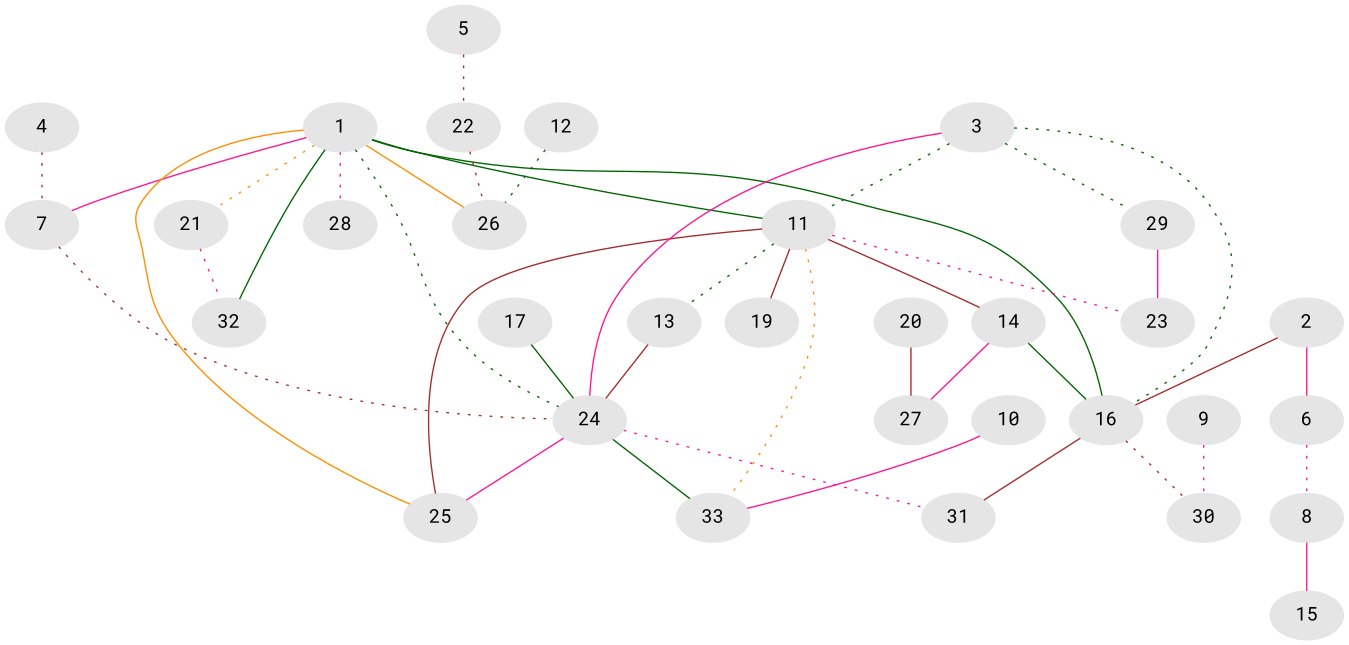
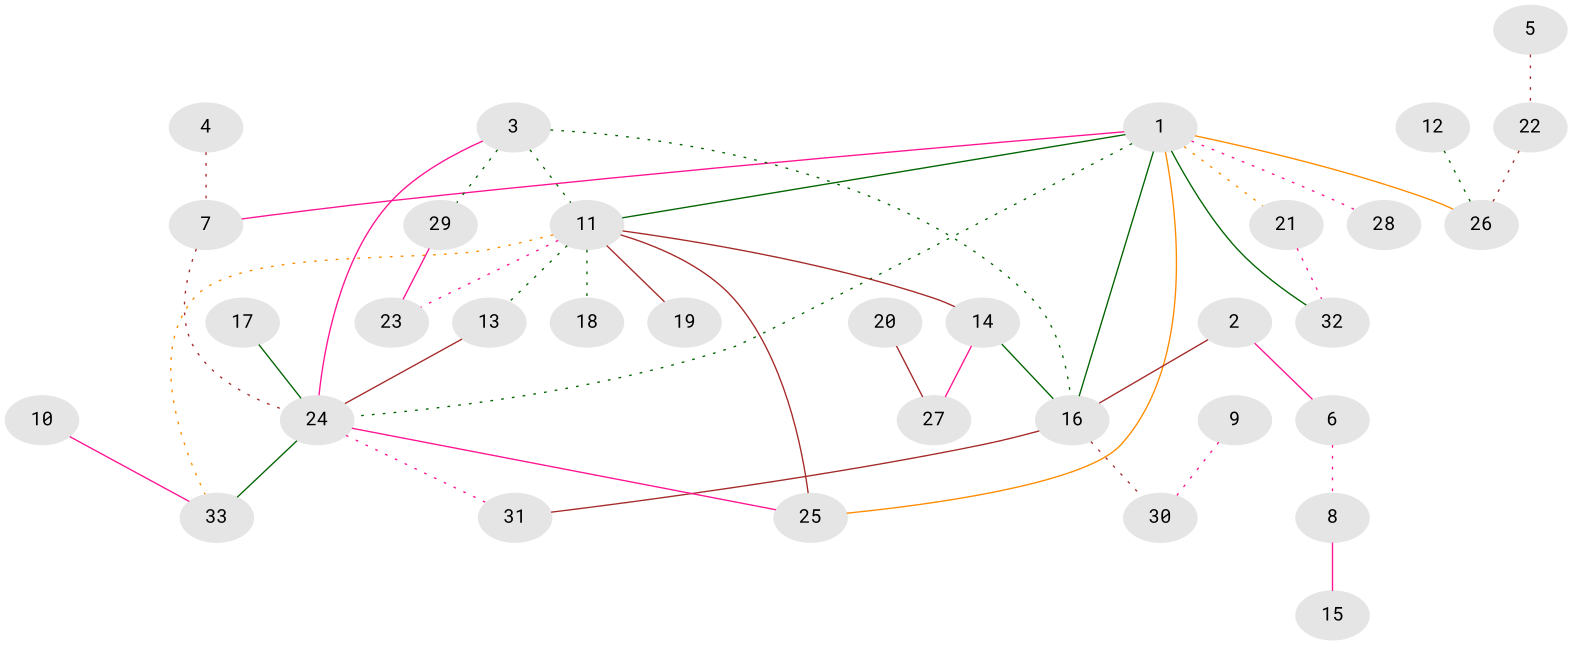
none -> (587, 323)
